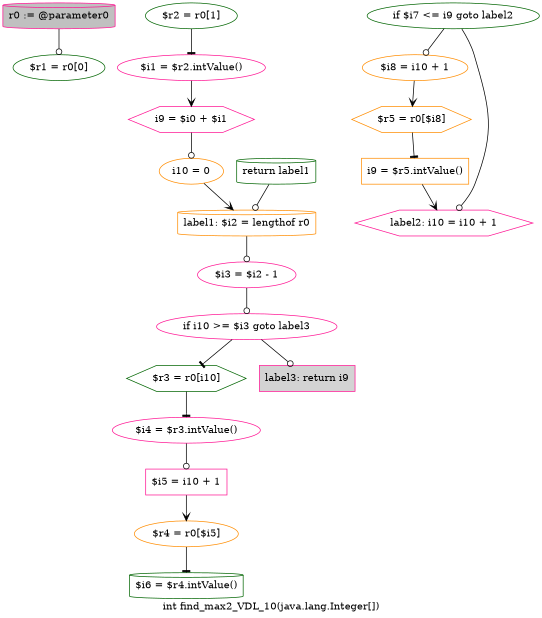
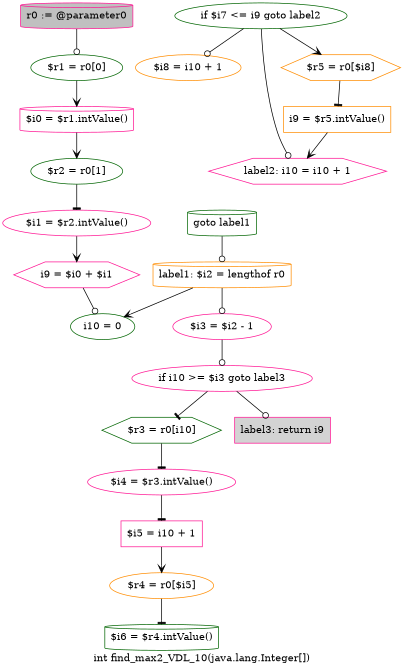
(414, 90) -> (297, 40)
none -> (77, 119)
(191, 171) -> (103, 327)
(276, 171) -> (222, 223)
(216, 194) -> (162, 301)
(186, 453) -> (162, 506)
